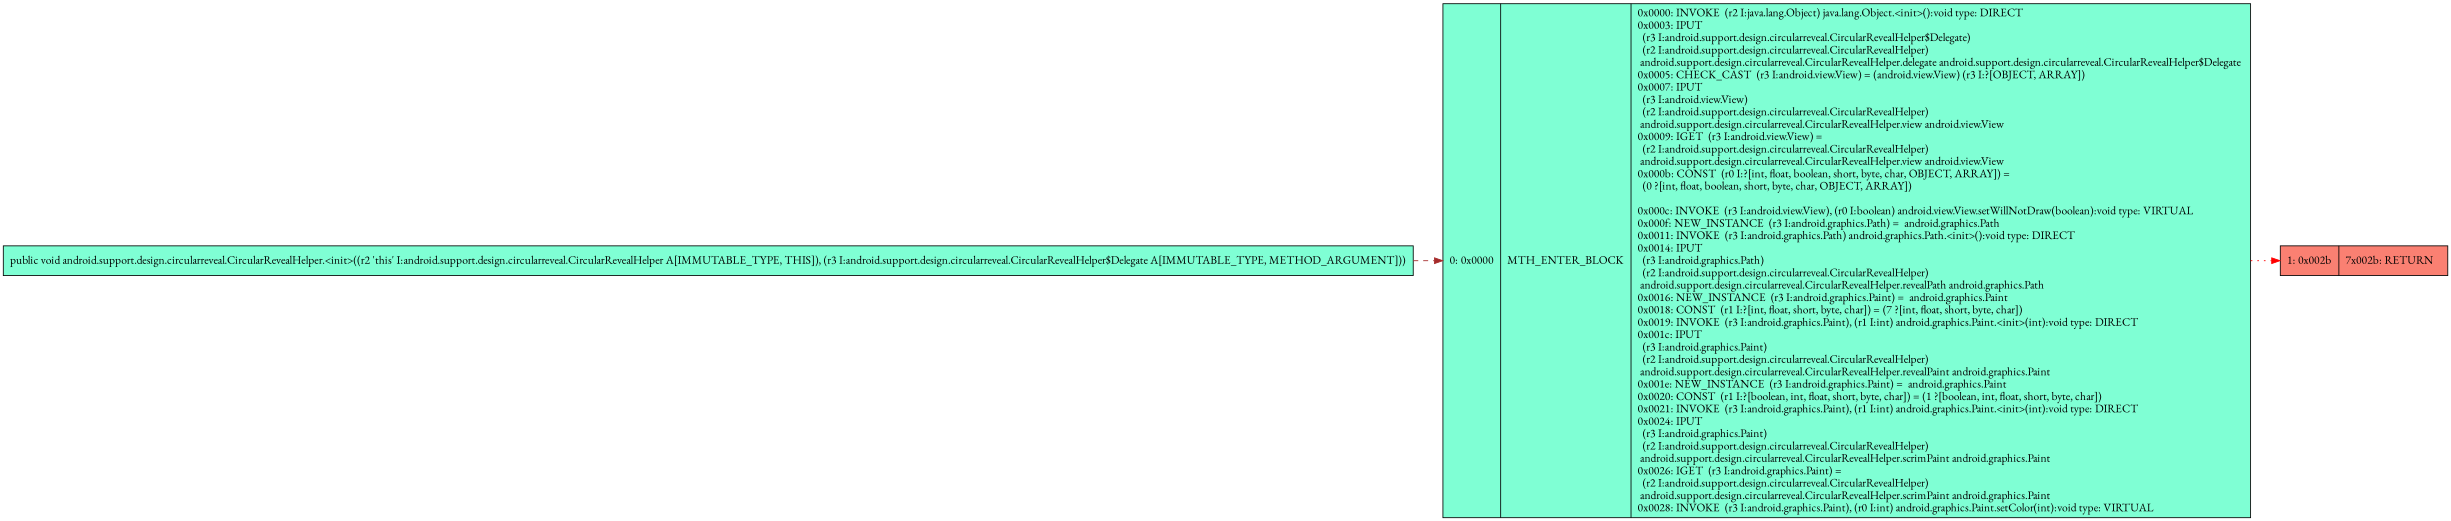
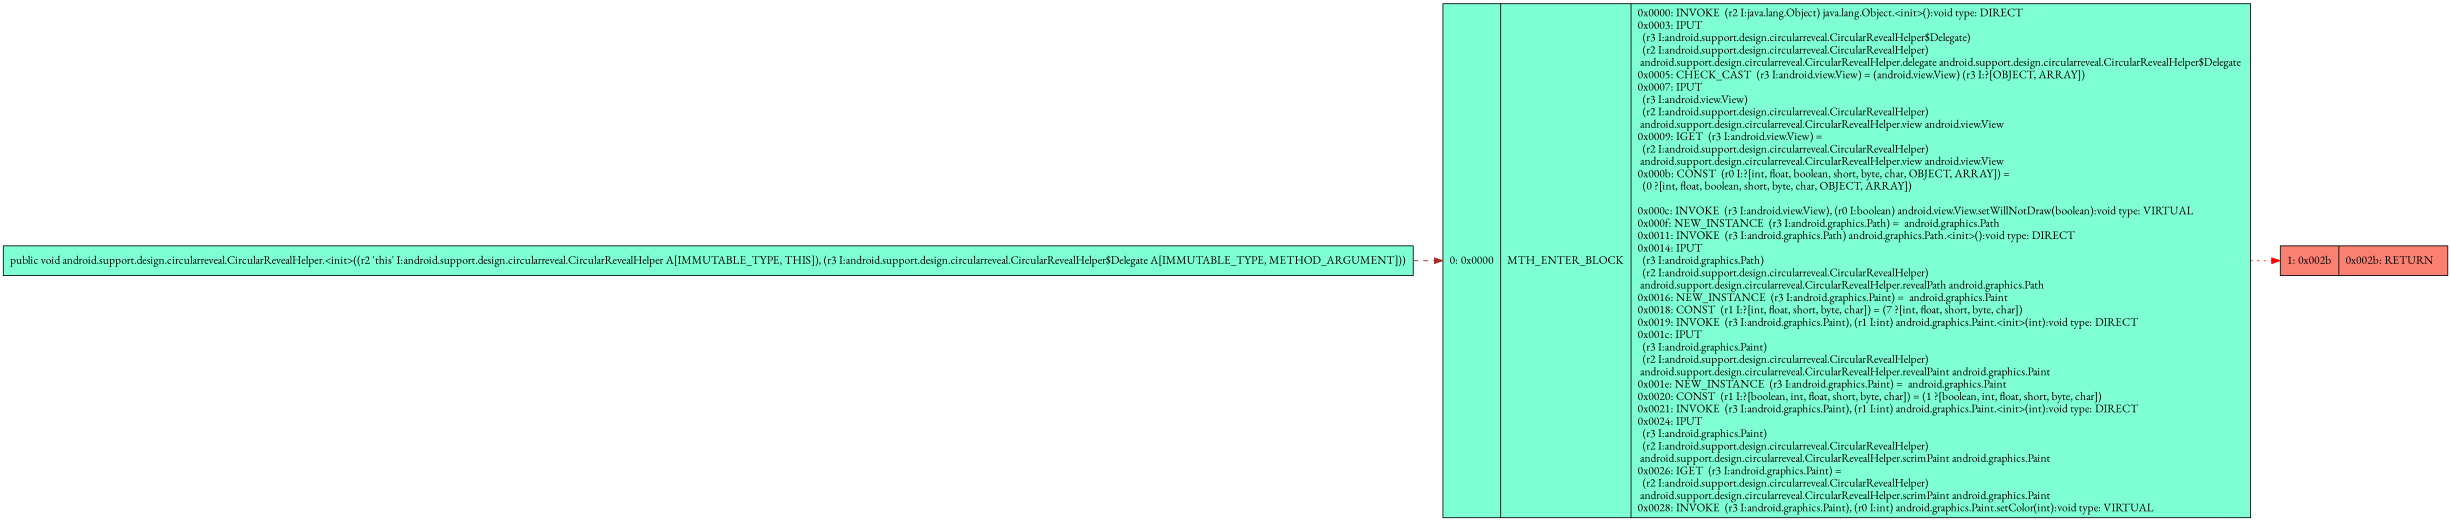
(2393, 260) -> (2393, 260)
